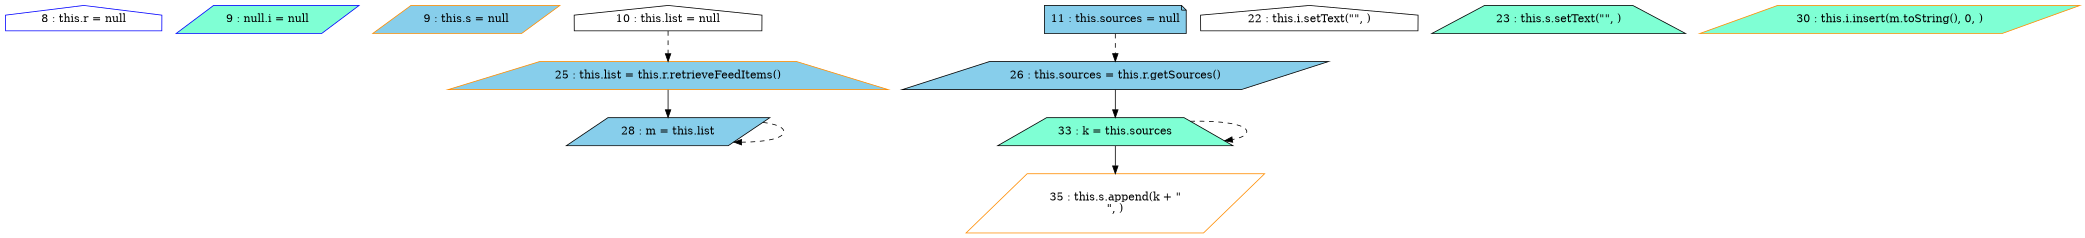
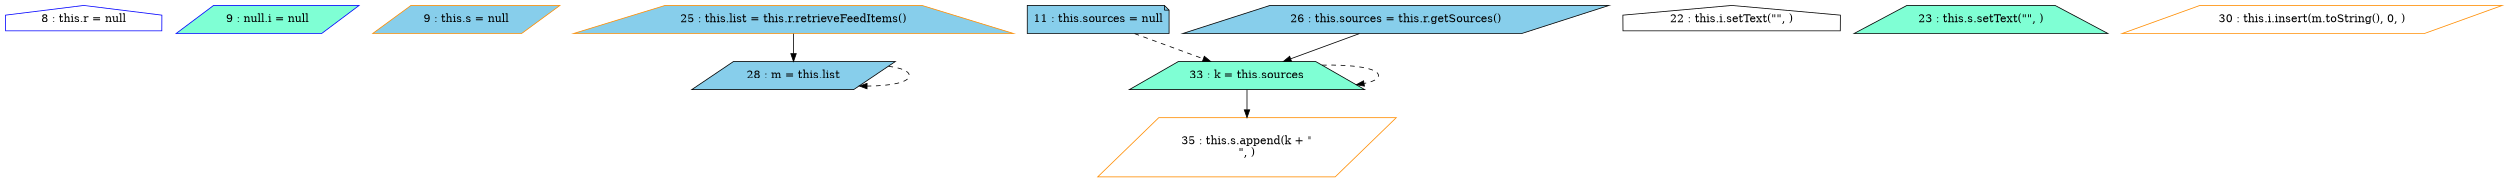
(668, 19) -> none
(1890, 19) -> (2312, 19)
(1115, 44) -> (1169, 46)
